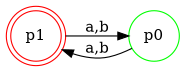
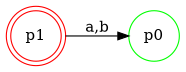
(103, 58) -> none
